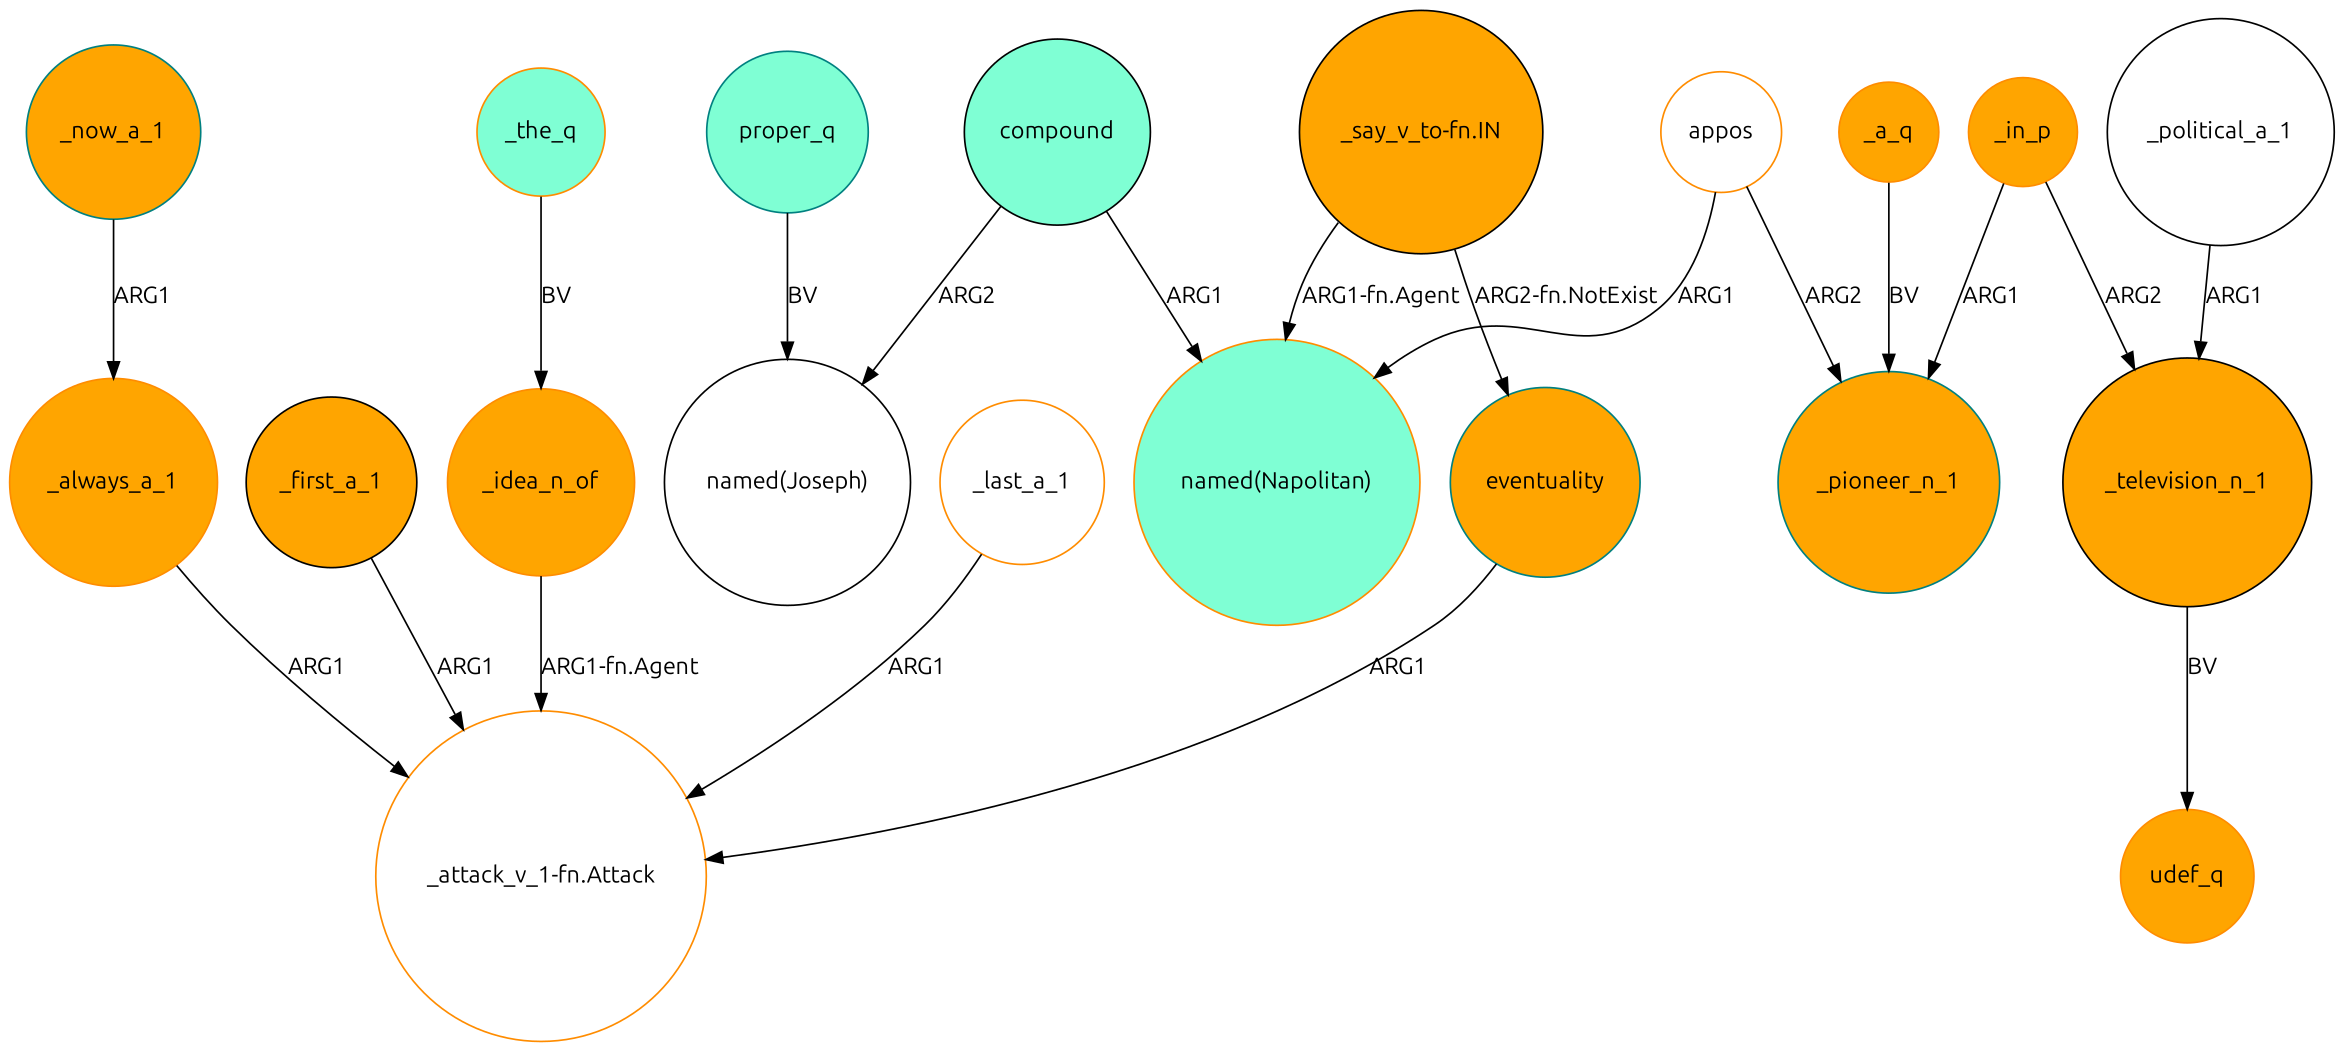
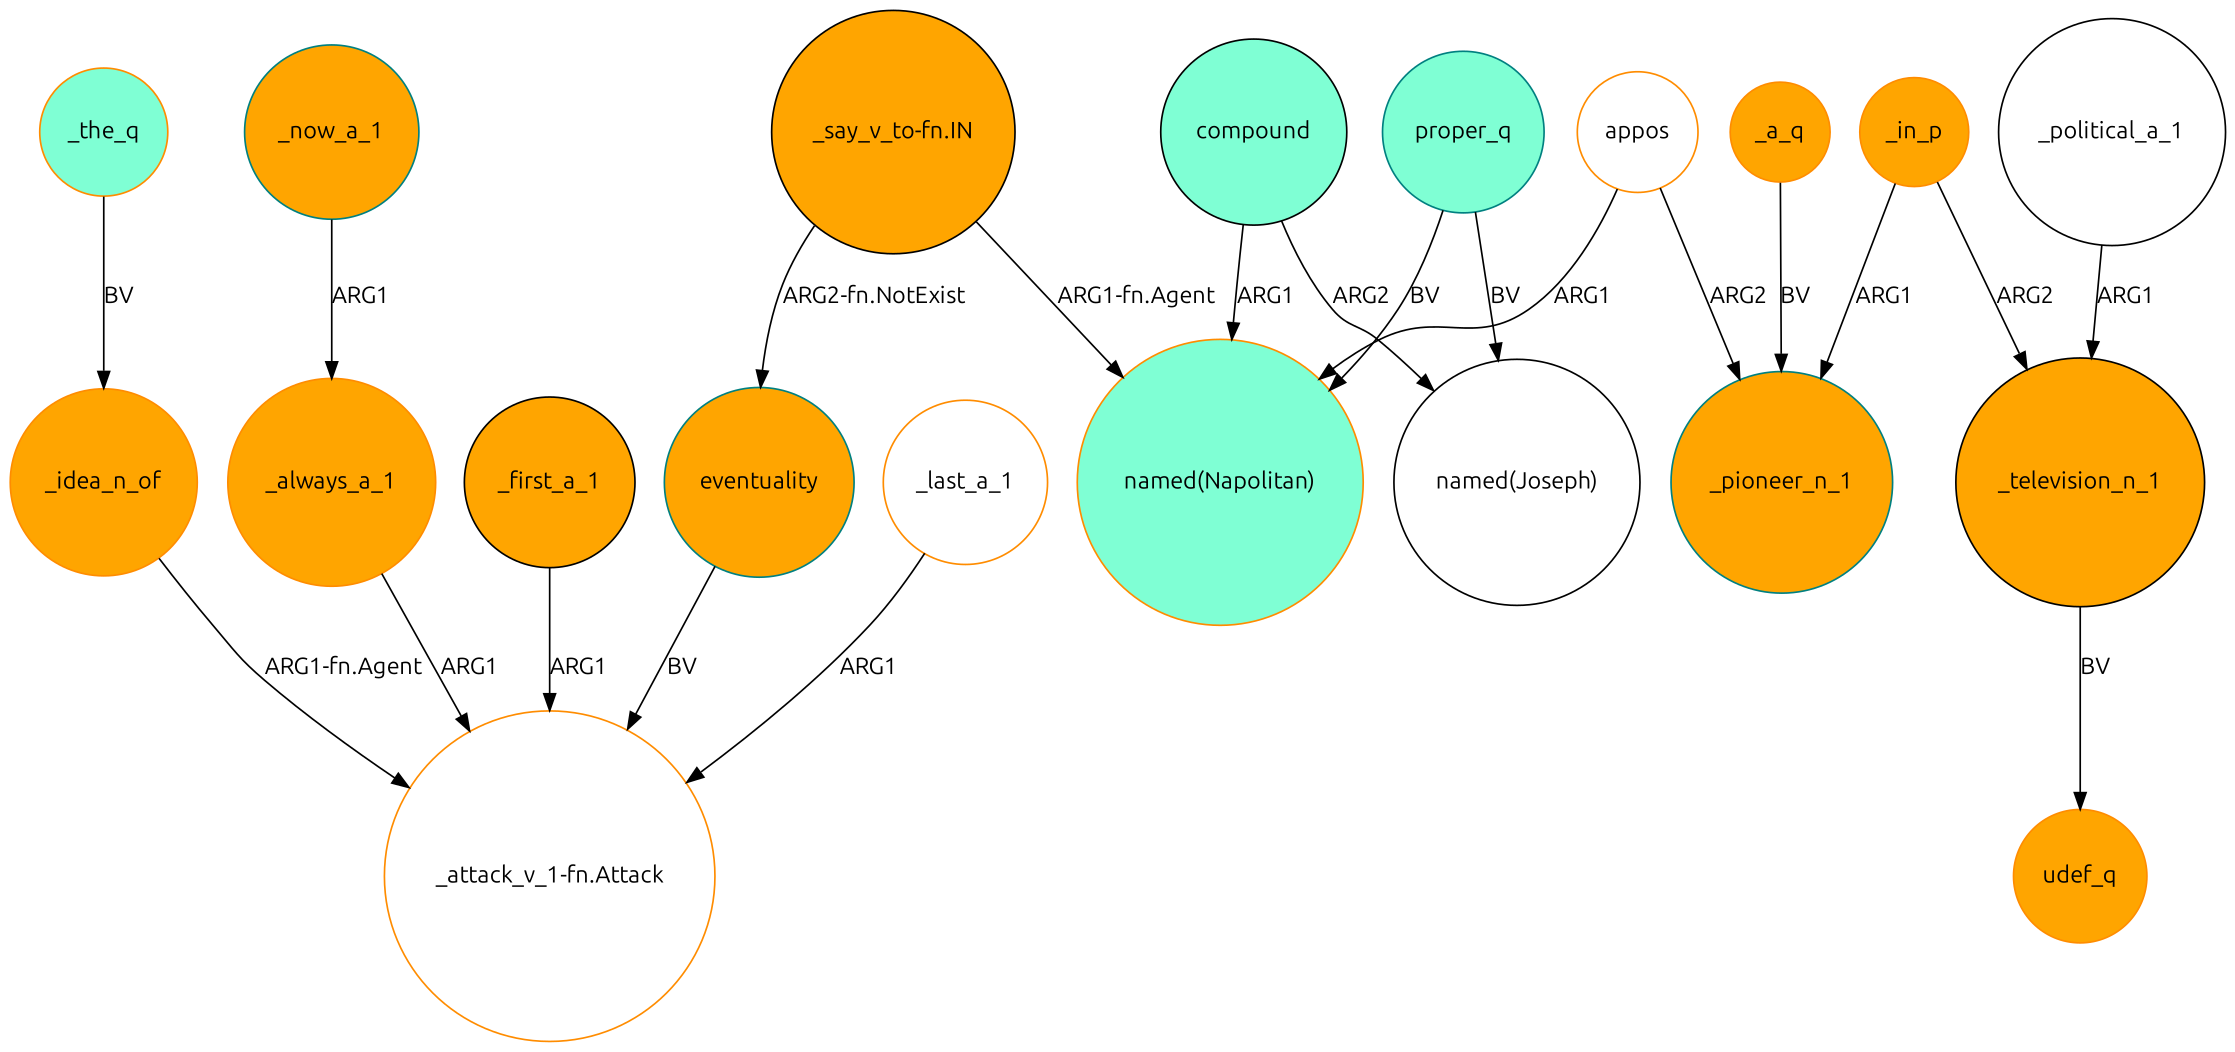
none -> (1403, 301)
(1399, 668) -> (683, 668)
